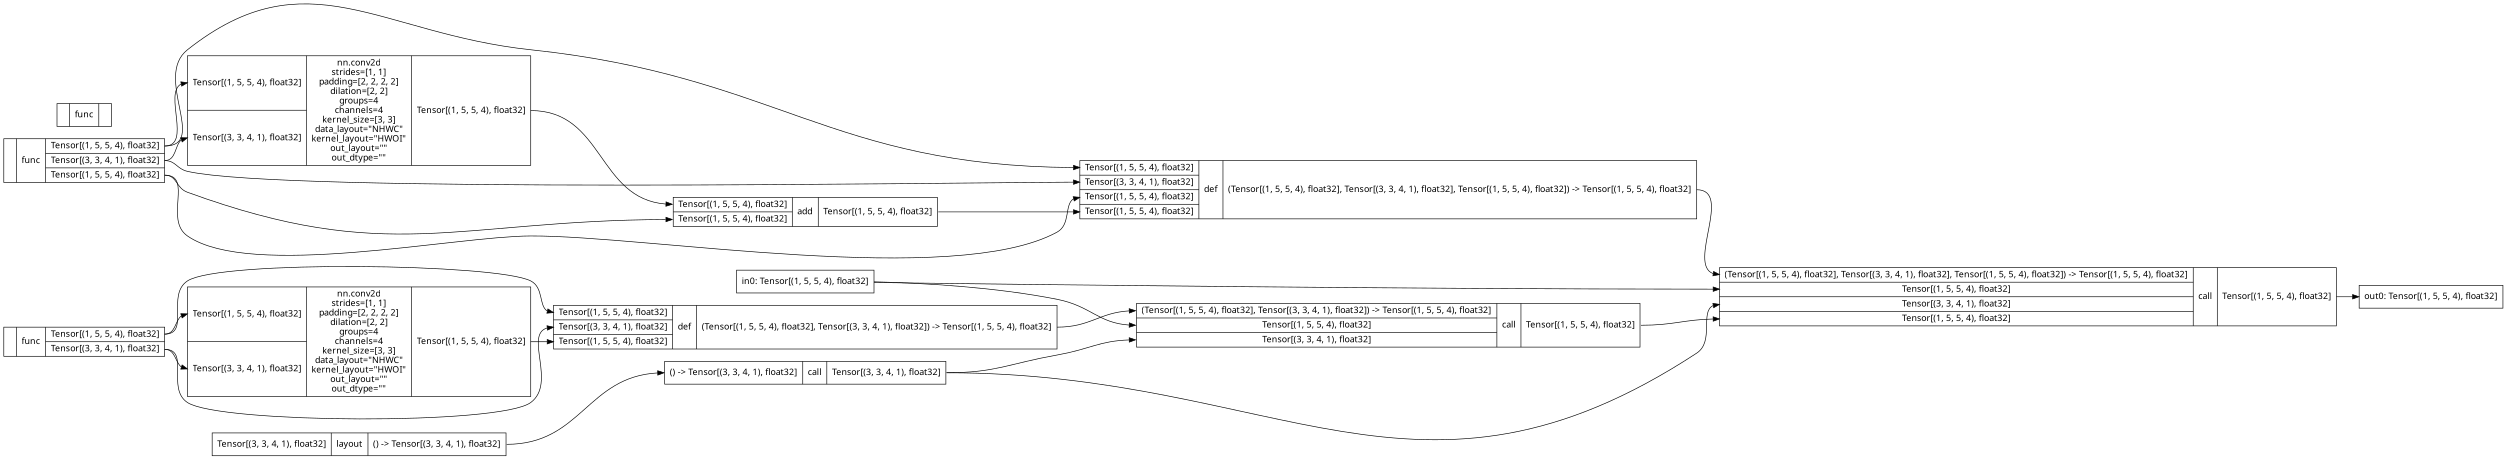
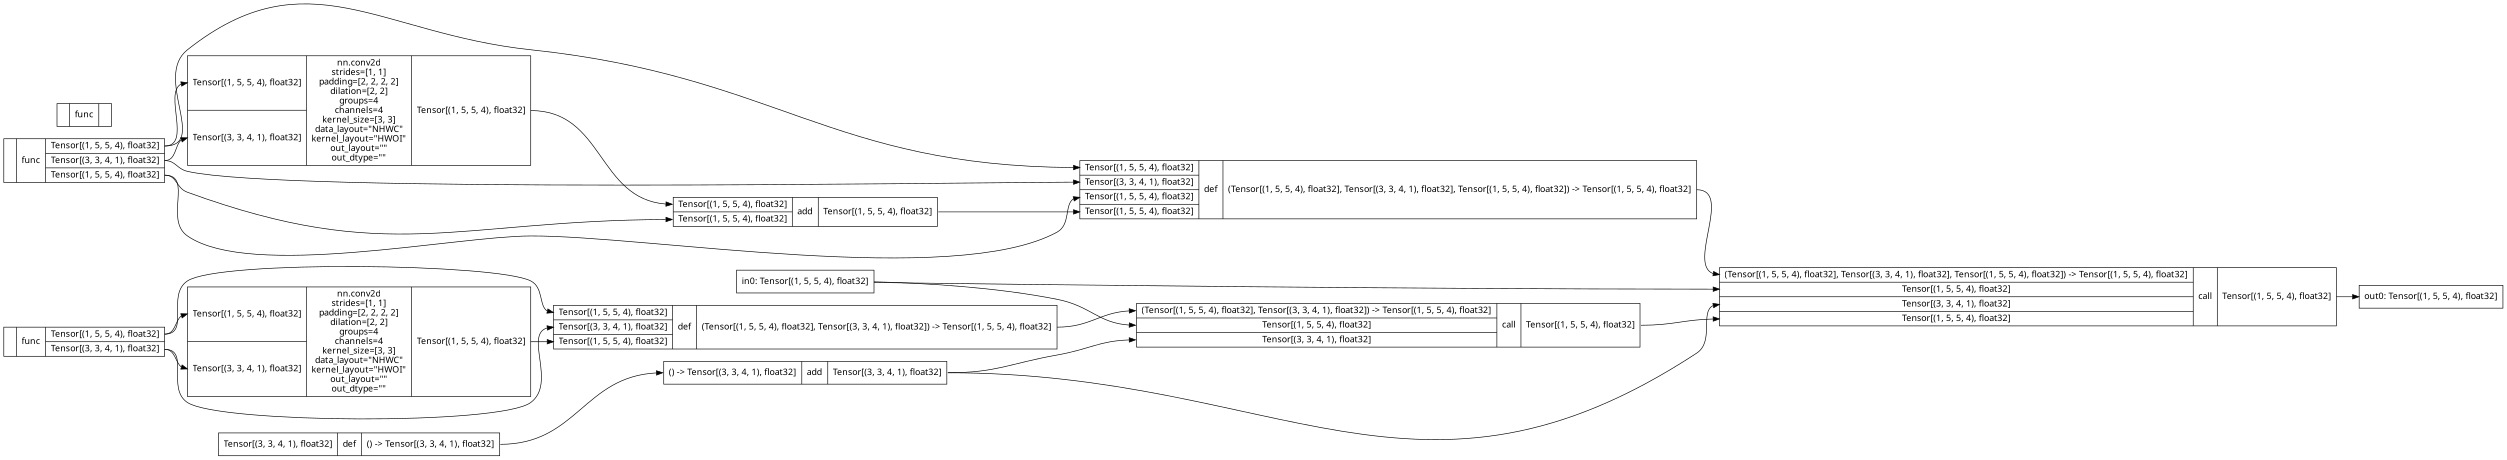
(815, 372) -> (815, 372)
(350, 444) -> (350, 444)
